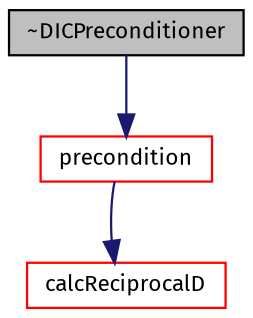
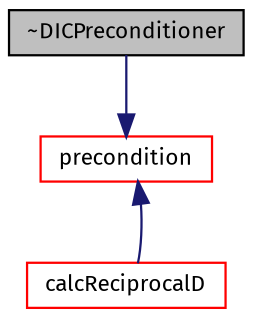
(111, 211) -> (141, 234)
